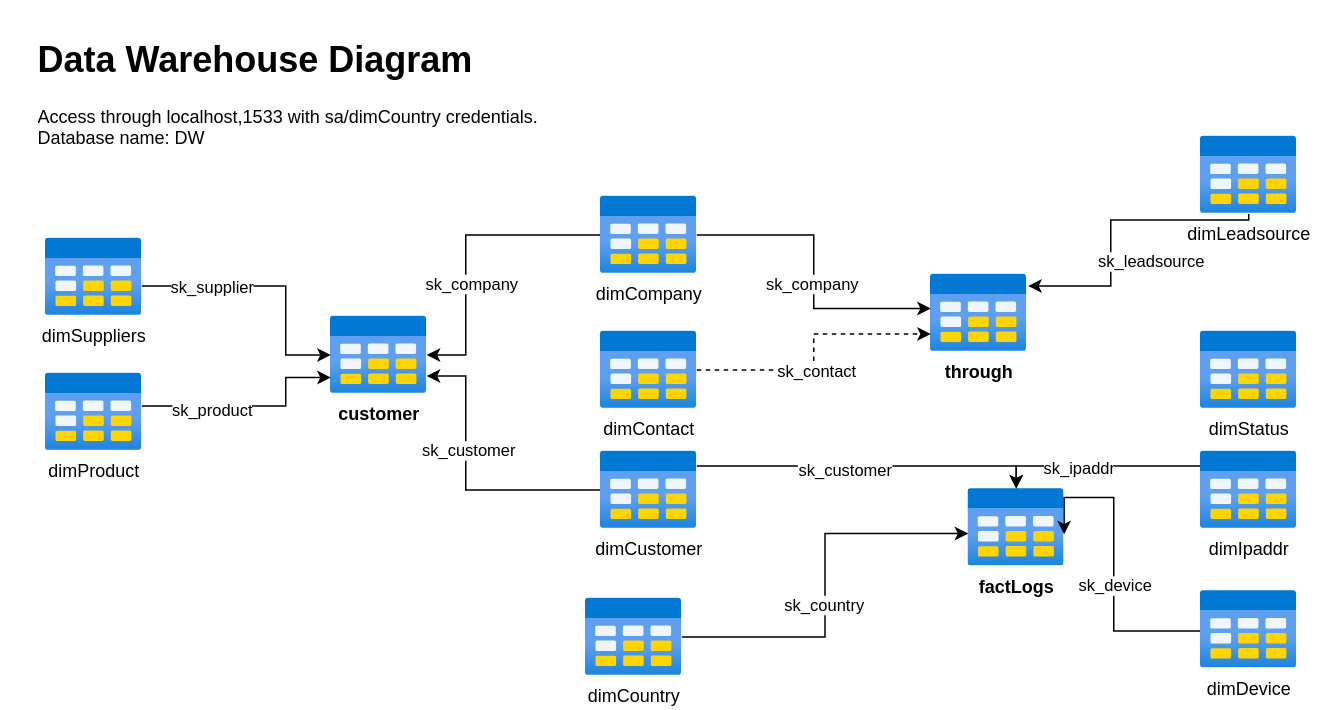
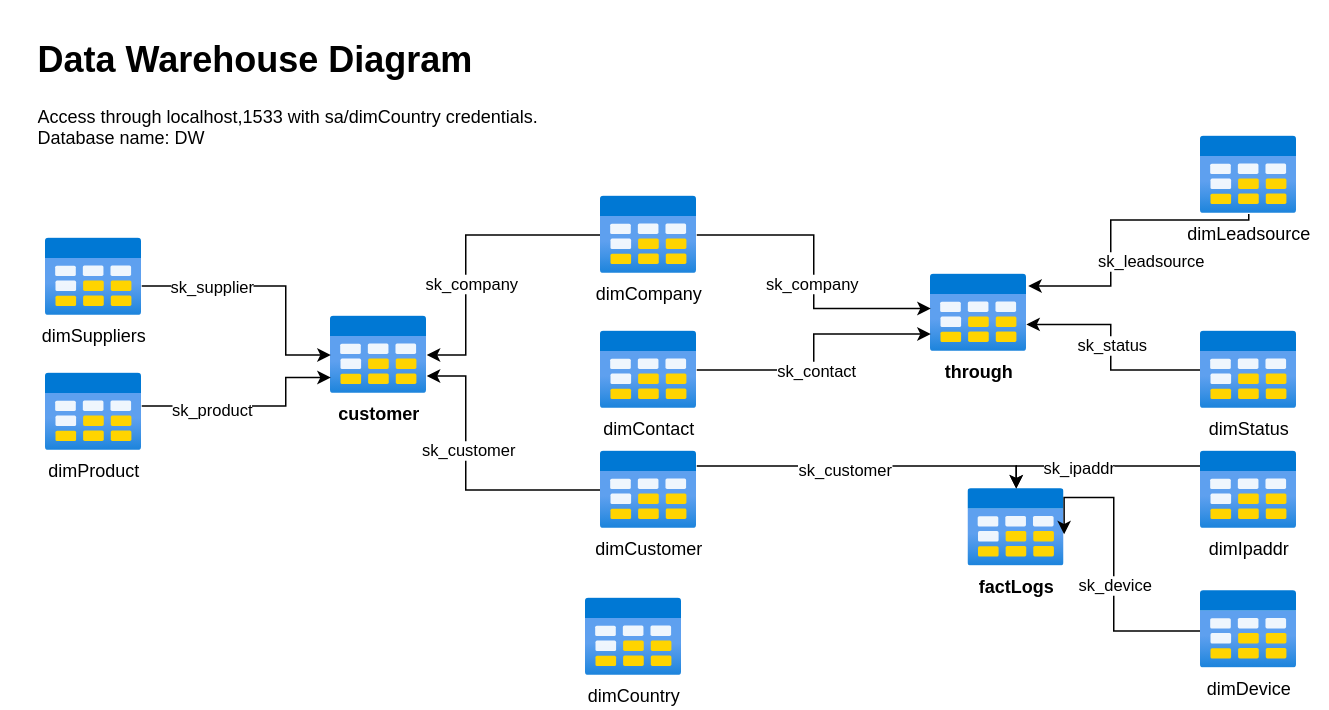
(853, 334) -> (853, 334)
none -> (1111, 356)
(825, 591) -> none
